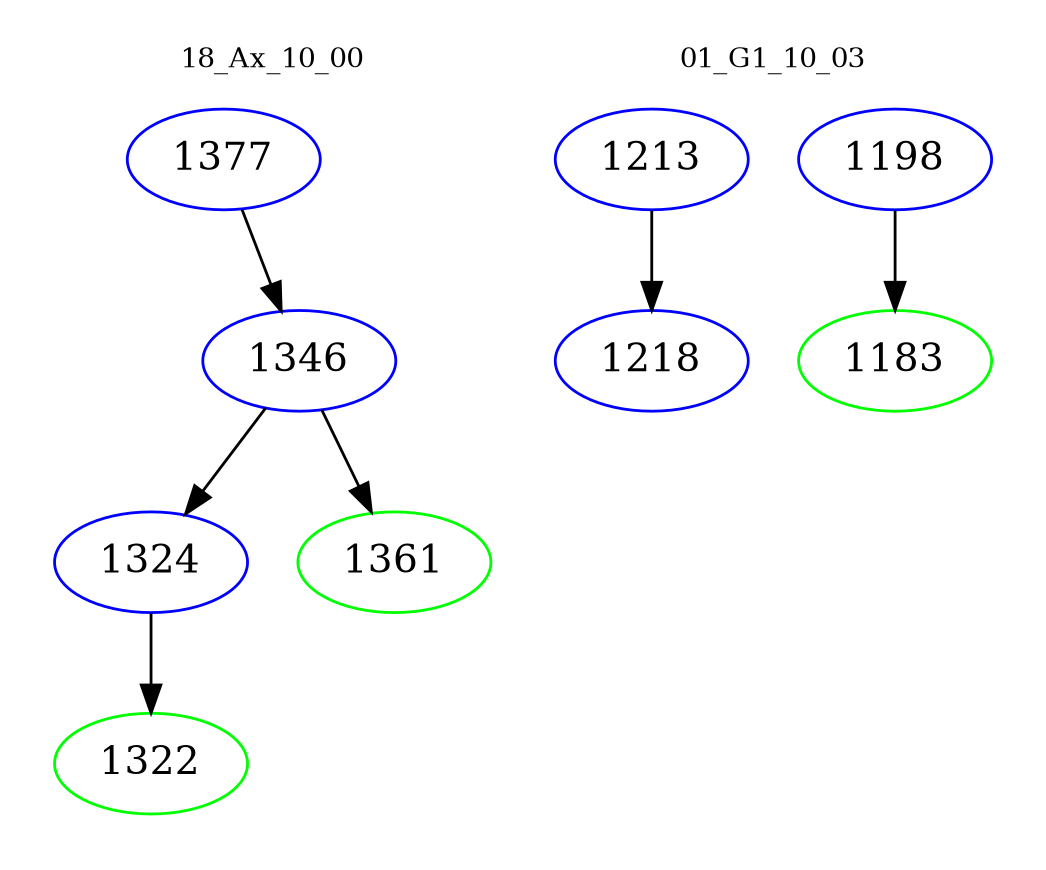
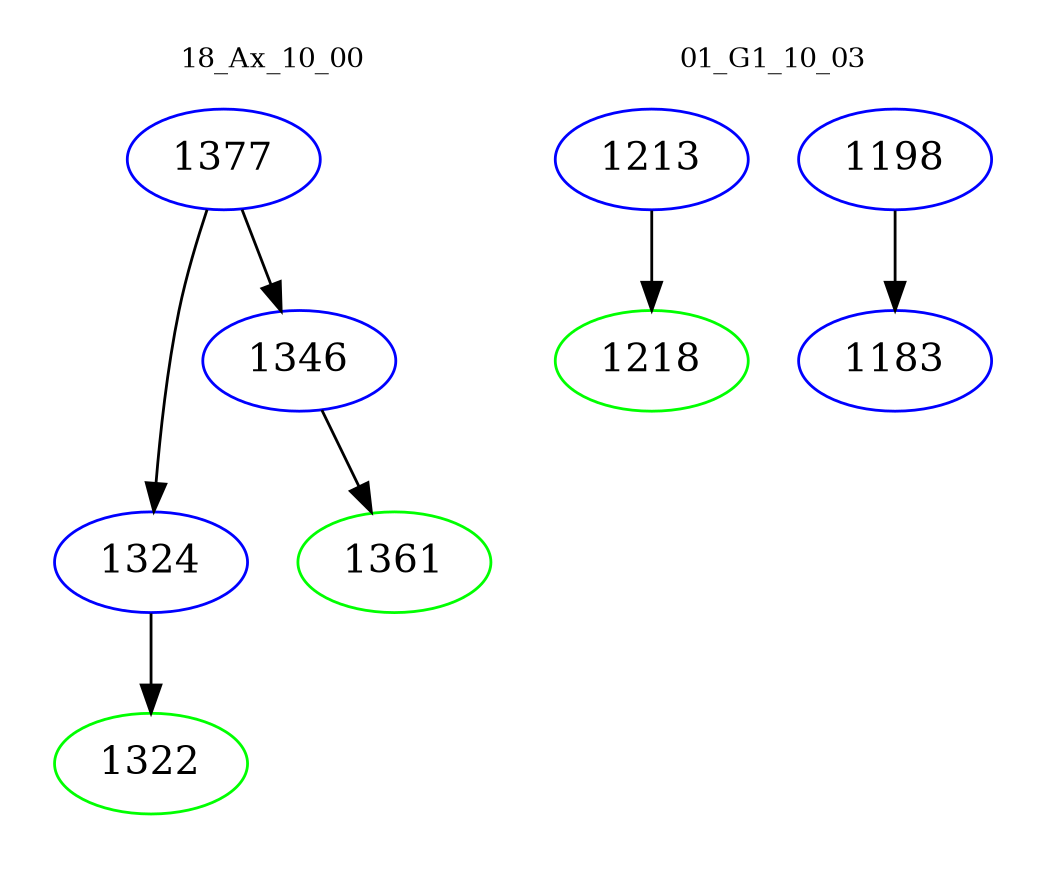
(652, 361) -> (652, 361)
(895, 361) -> (895, 361)
(234, 449) -> (173, 345)
